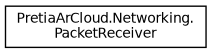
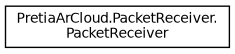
(106, 27) -> (117, 27)
